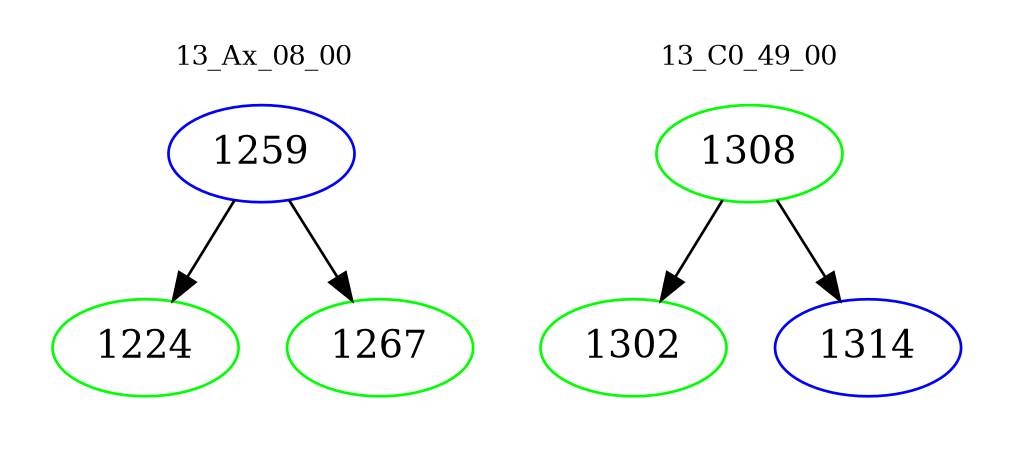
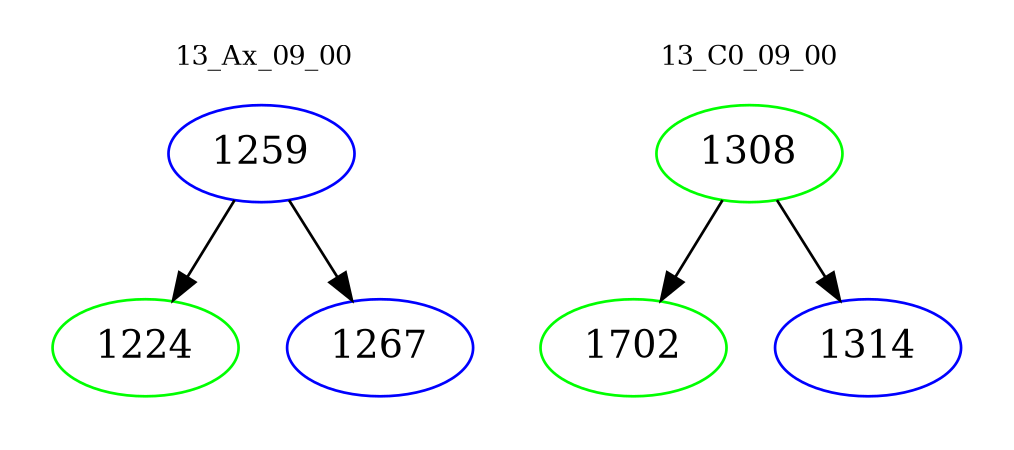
(264, 58) -> (264, 58)
(749, 58) -> (749, 58)
(380, 348) -> (380, 348)
(634, 348) -> (634, 348)
